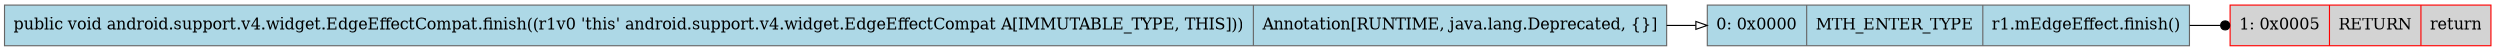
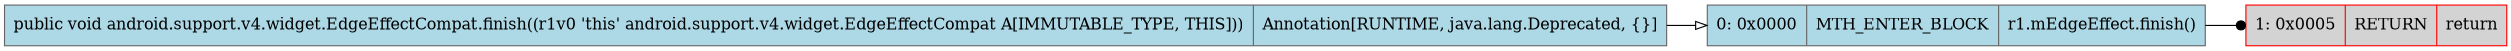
(1895, 25) -> (1903, 25)
